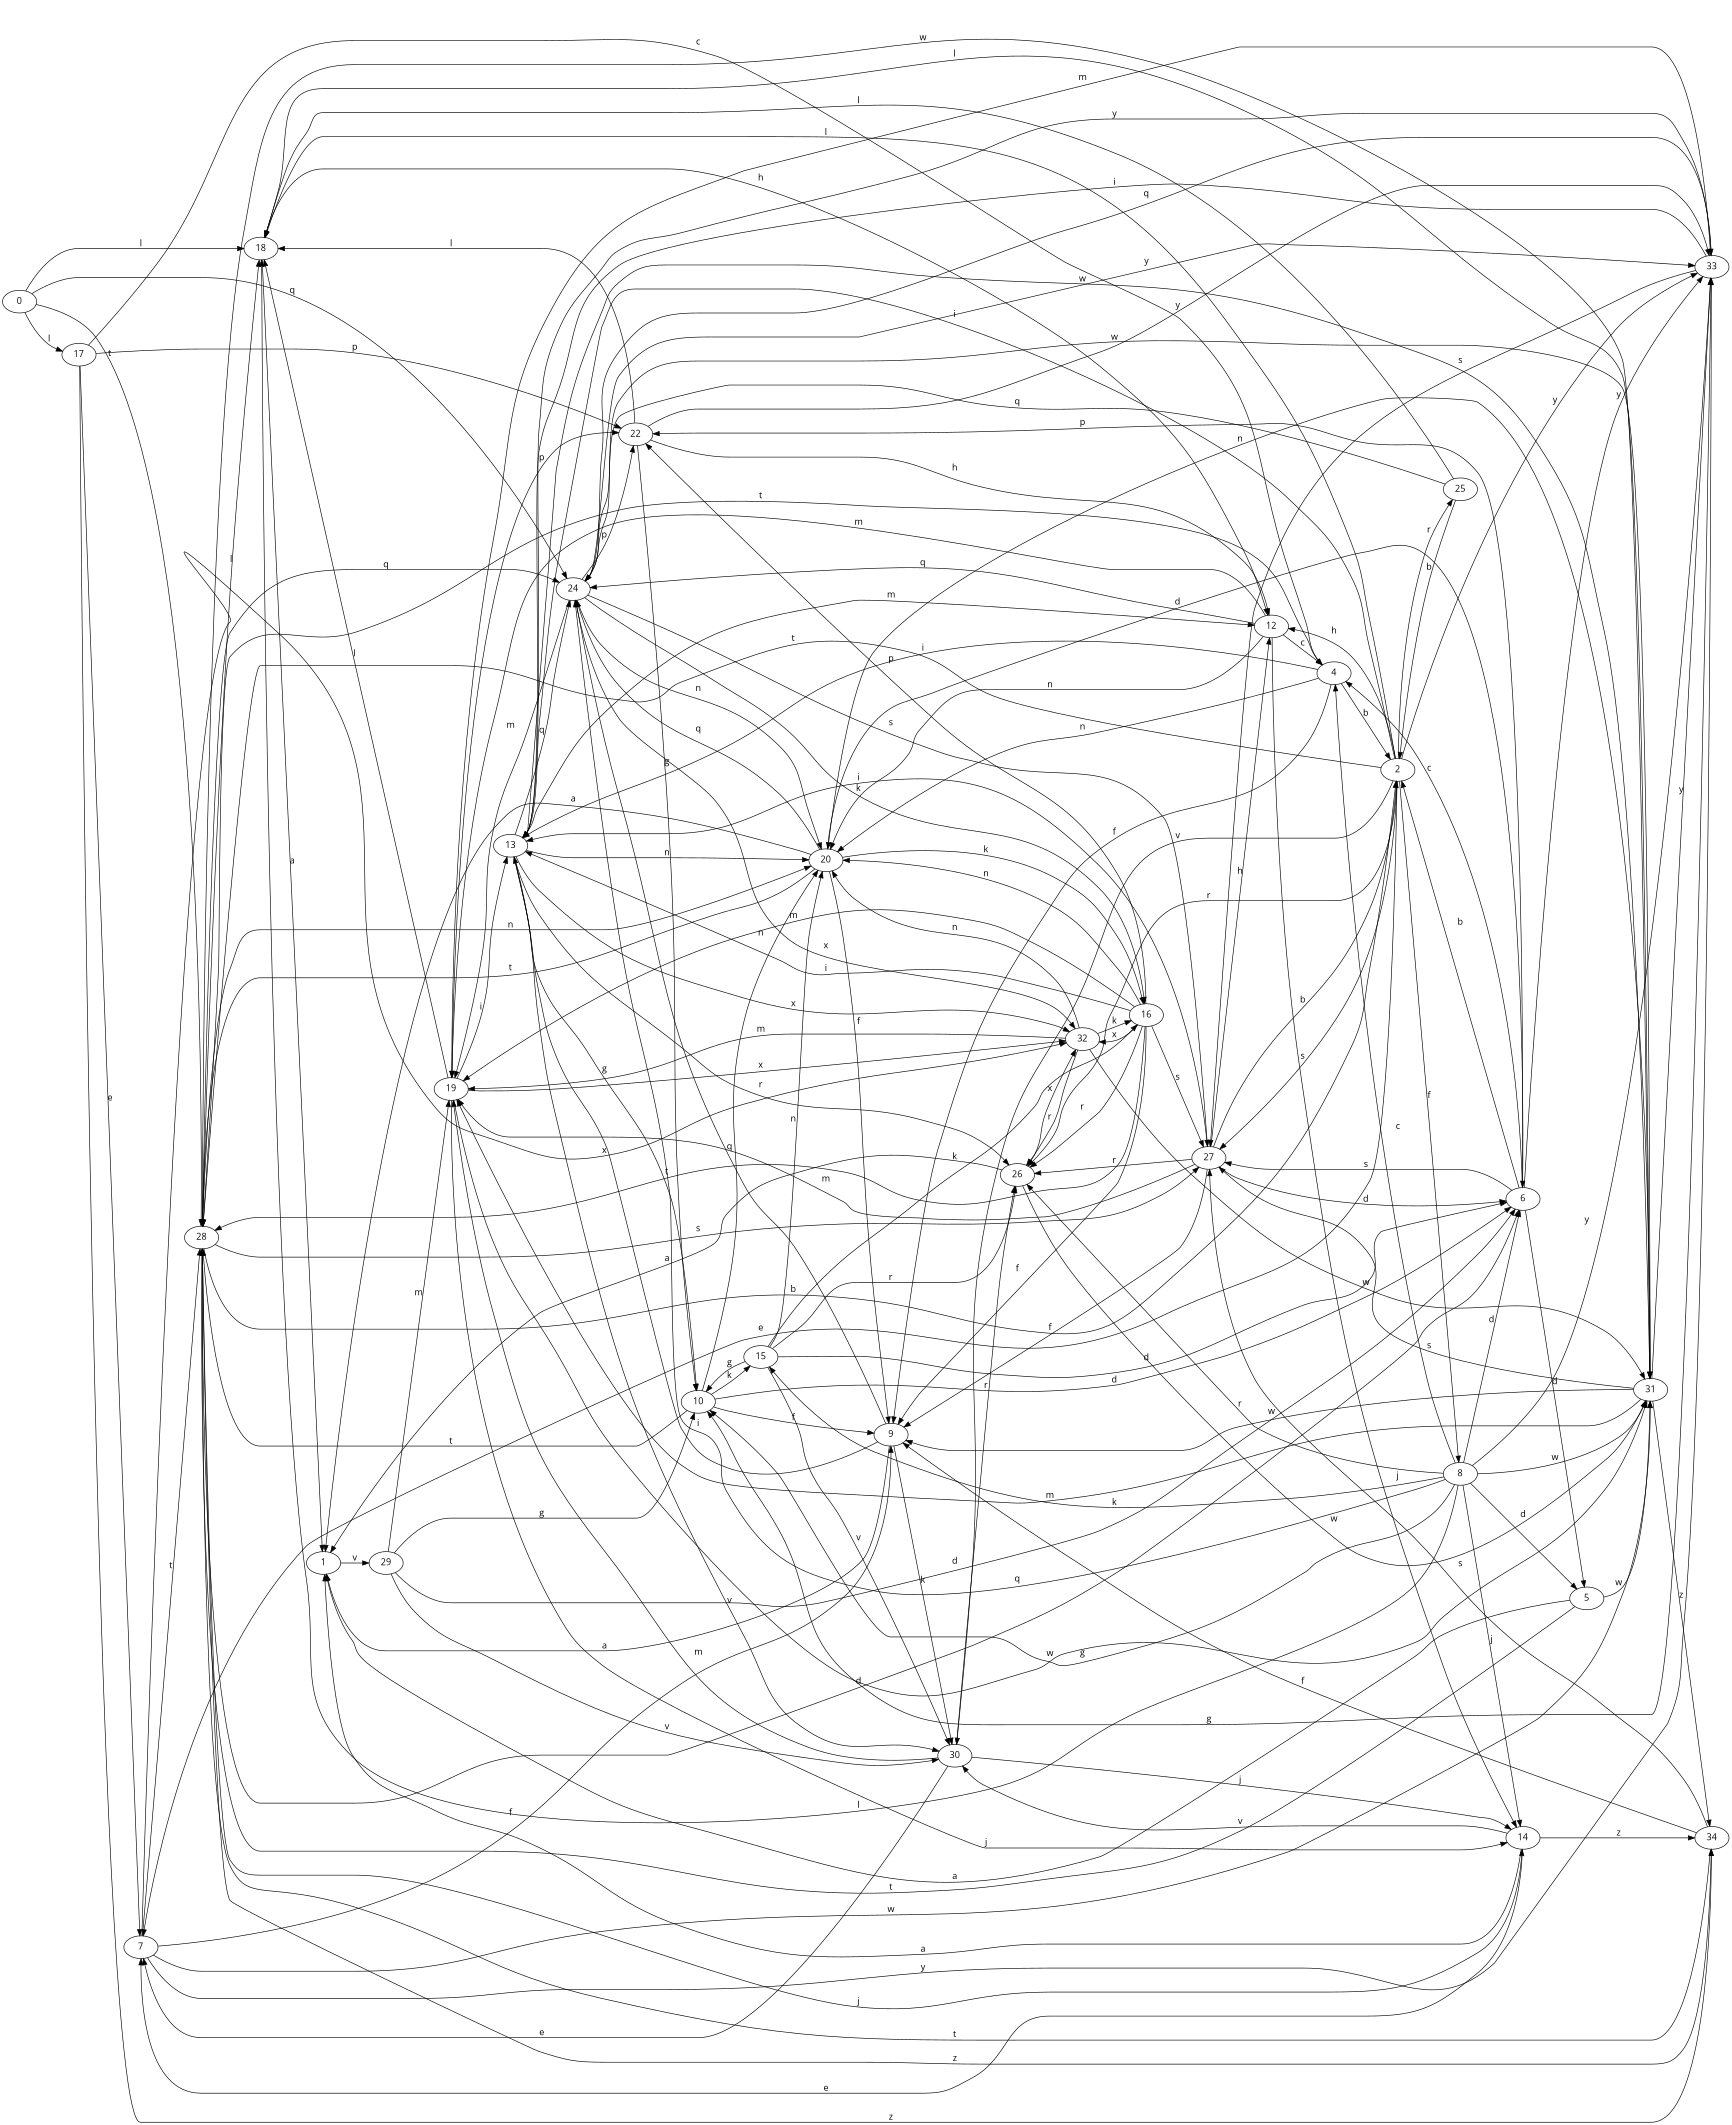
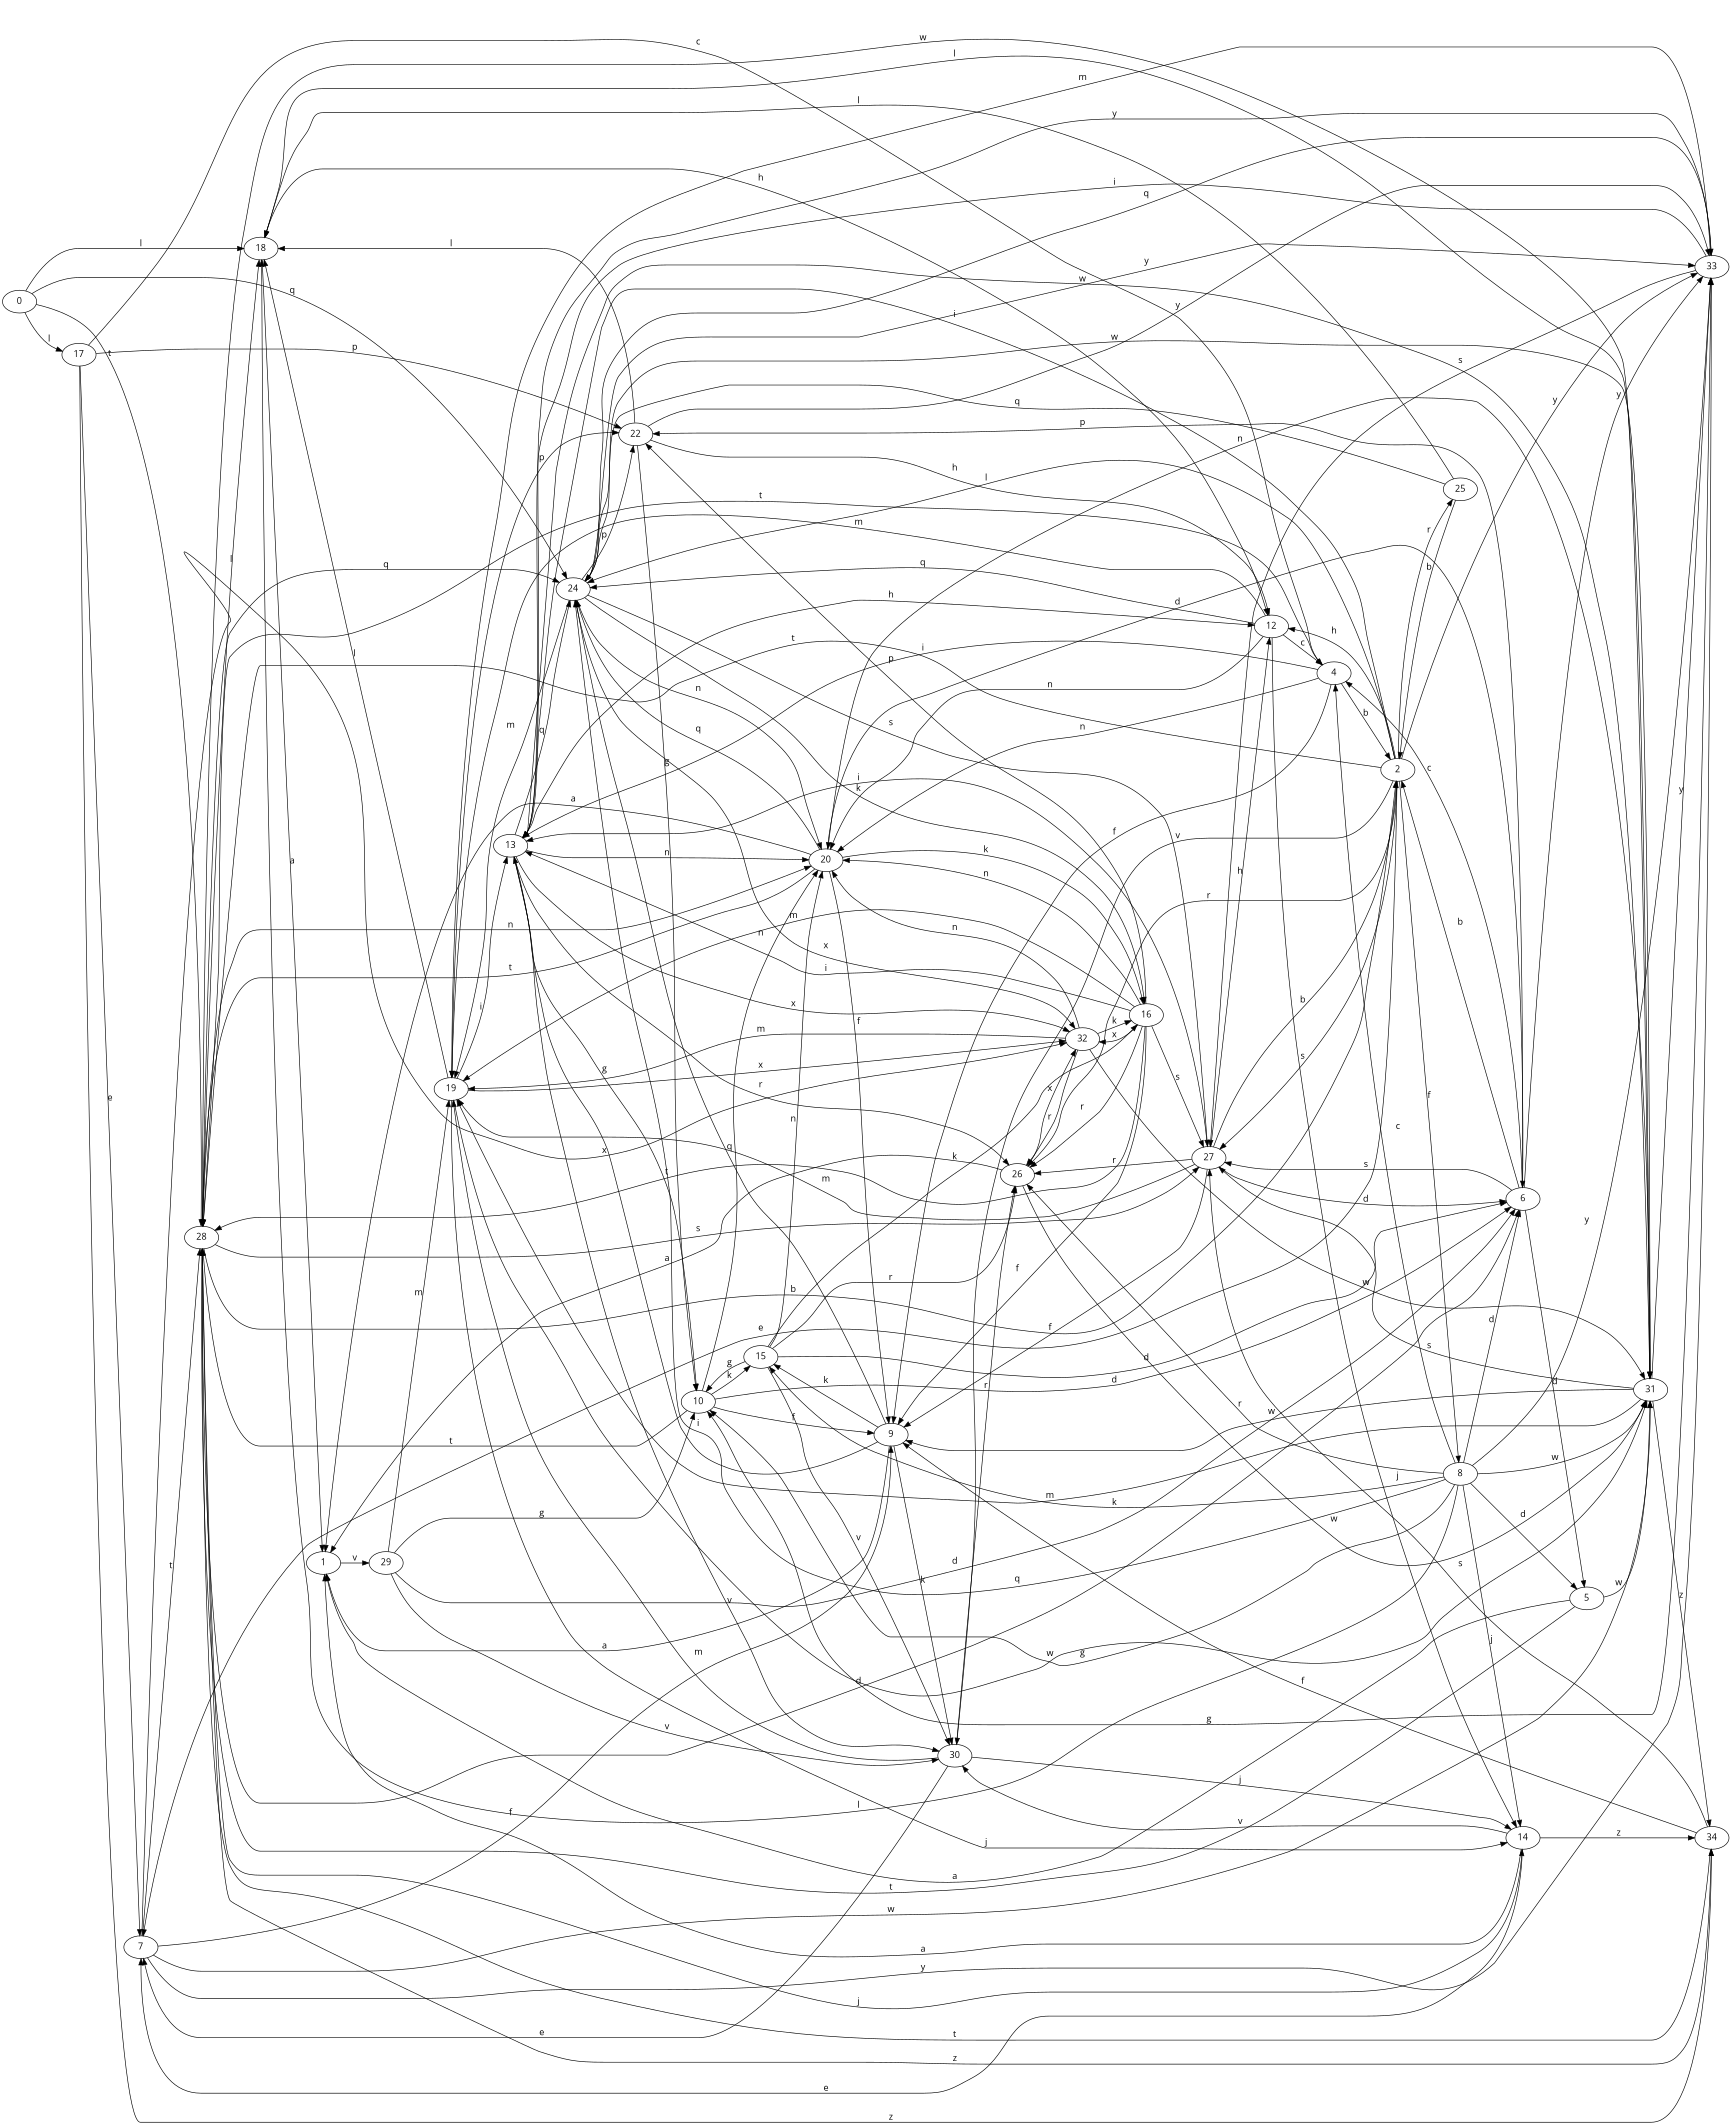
(1024, 161) -> (1073, 465)
(891, 595) -> (891, 595)
none -> (829, 1397)
